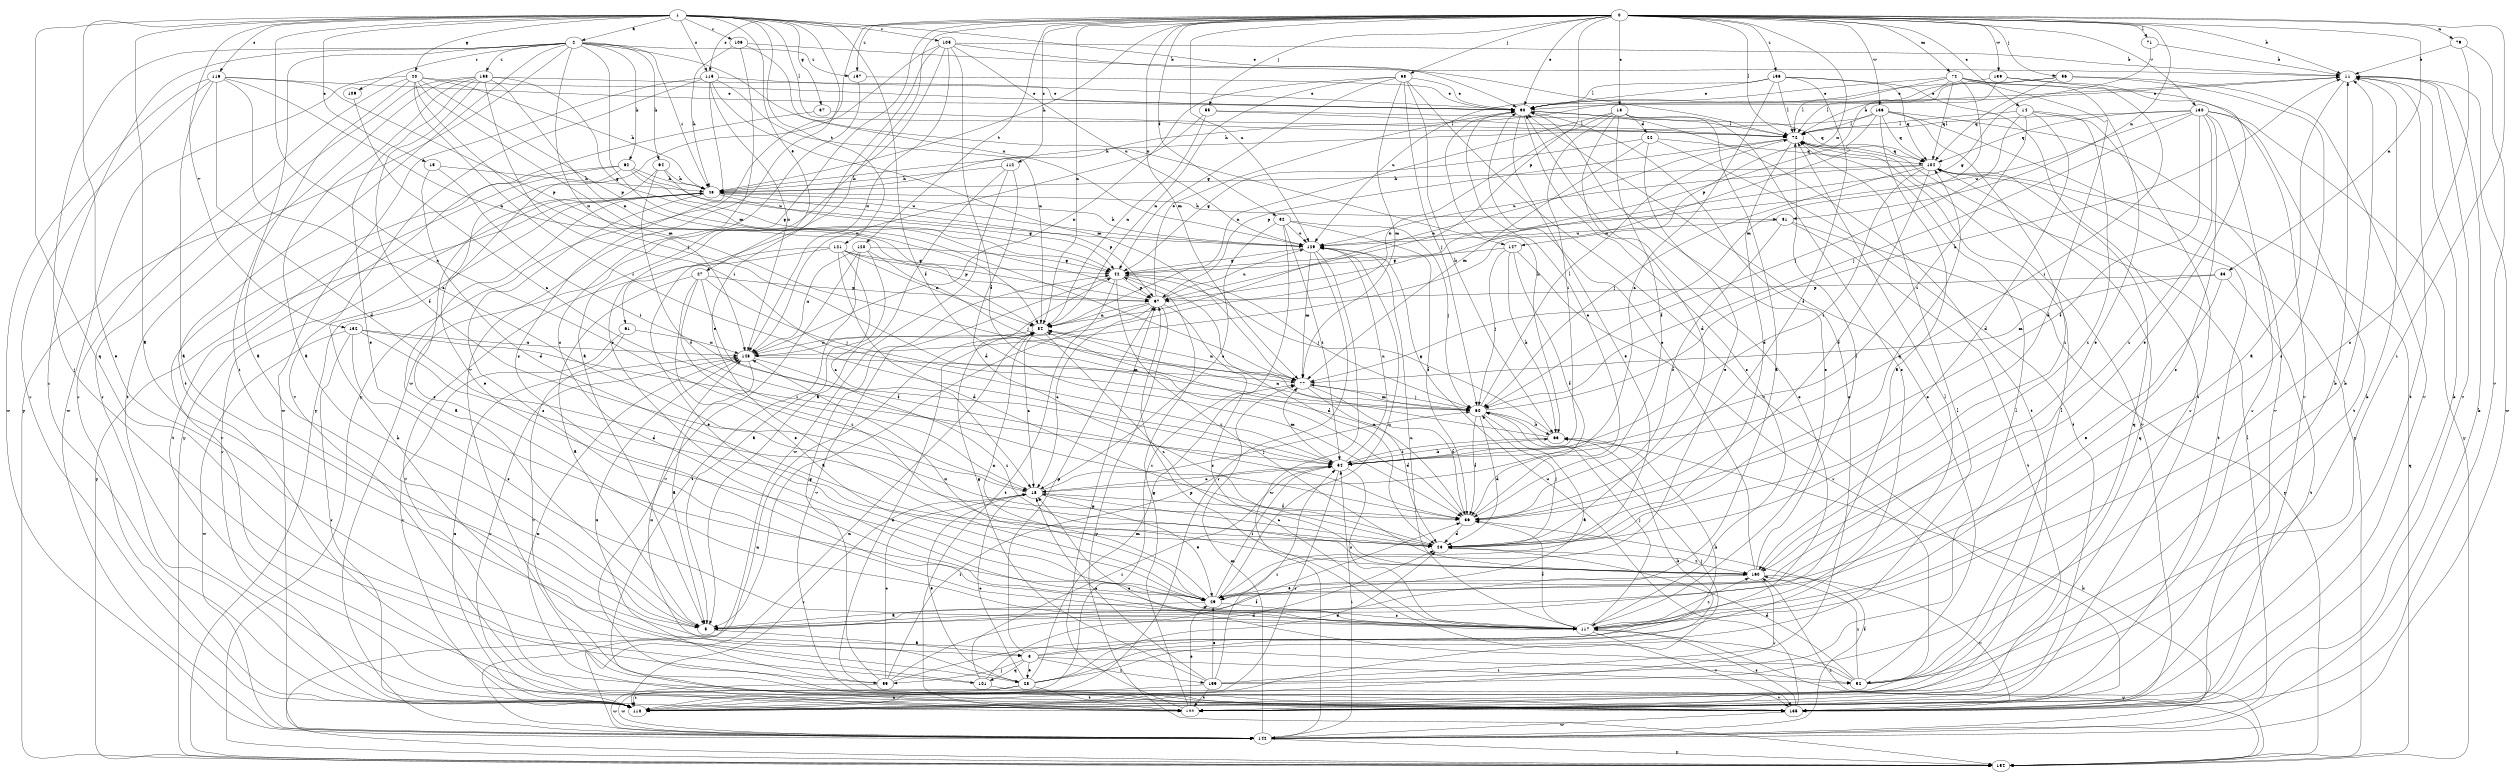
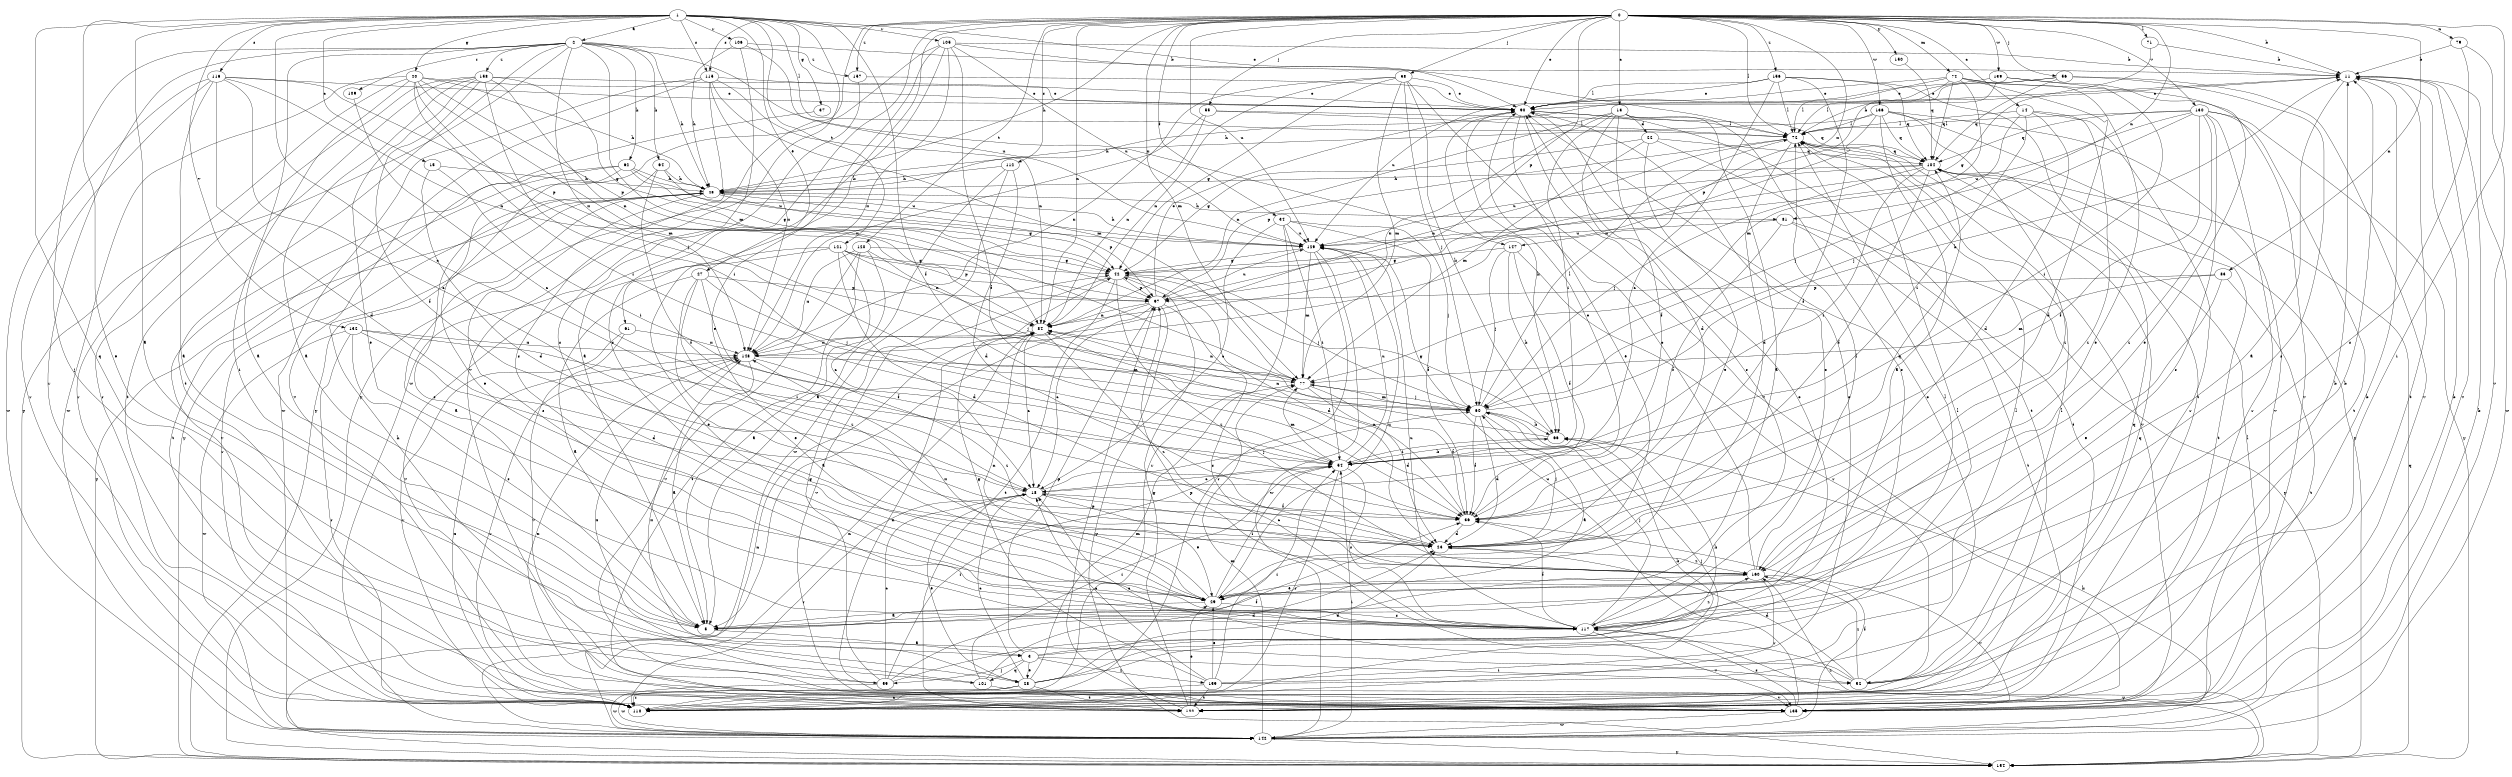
none -> (1899, 60)
(1307, 123) -> none
(682, 124) -> (682, 124)
(1282, 220) -> (1282, 220)
